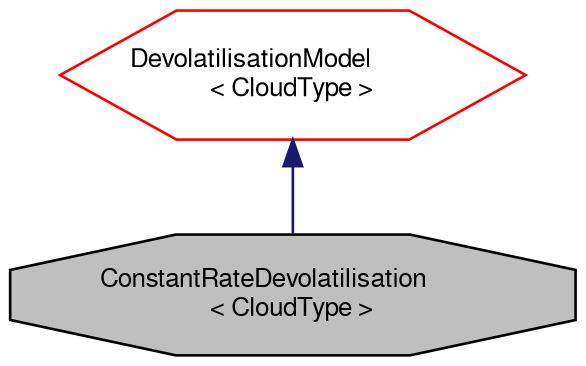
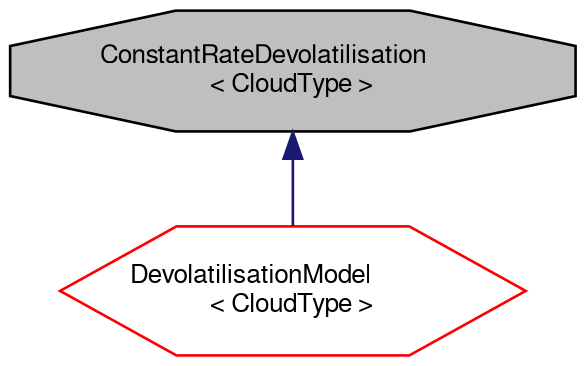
(293, 200) -> (293, 192)
